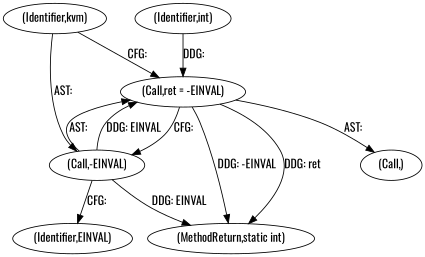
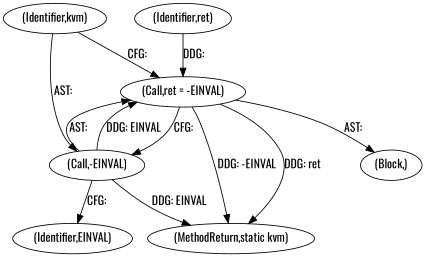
(183, 19) -> (183, 19)
(391, 165) -> (391, 165)
(231, 239) -> (231, 239)
